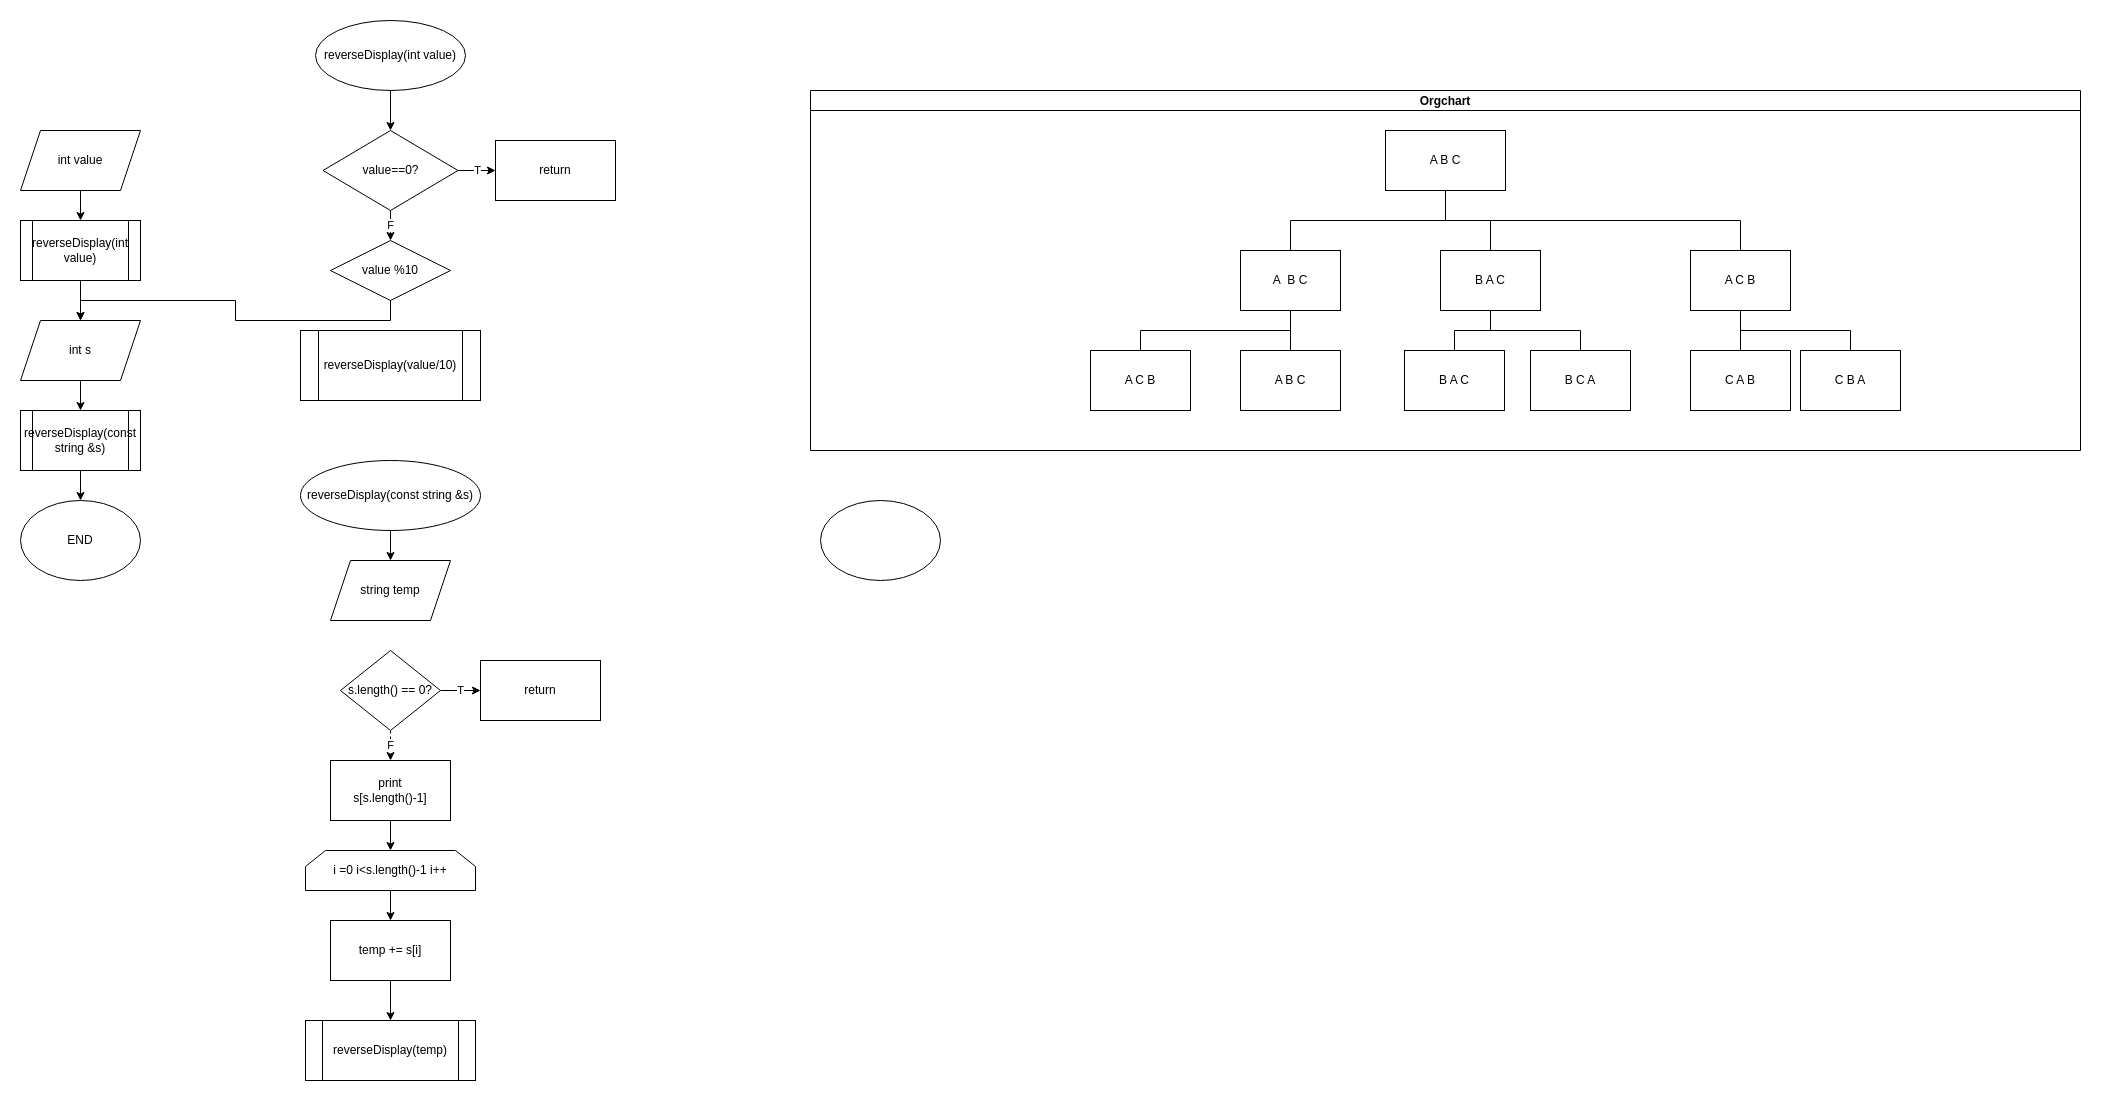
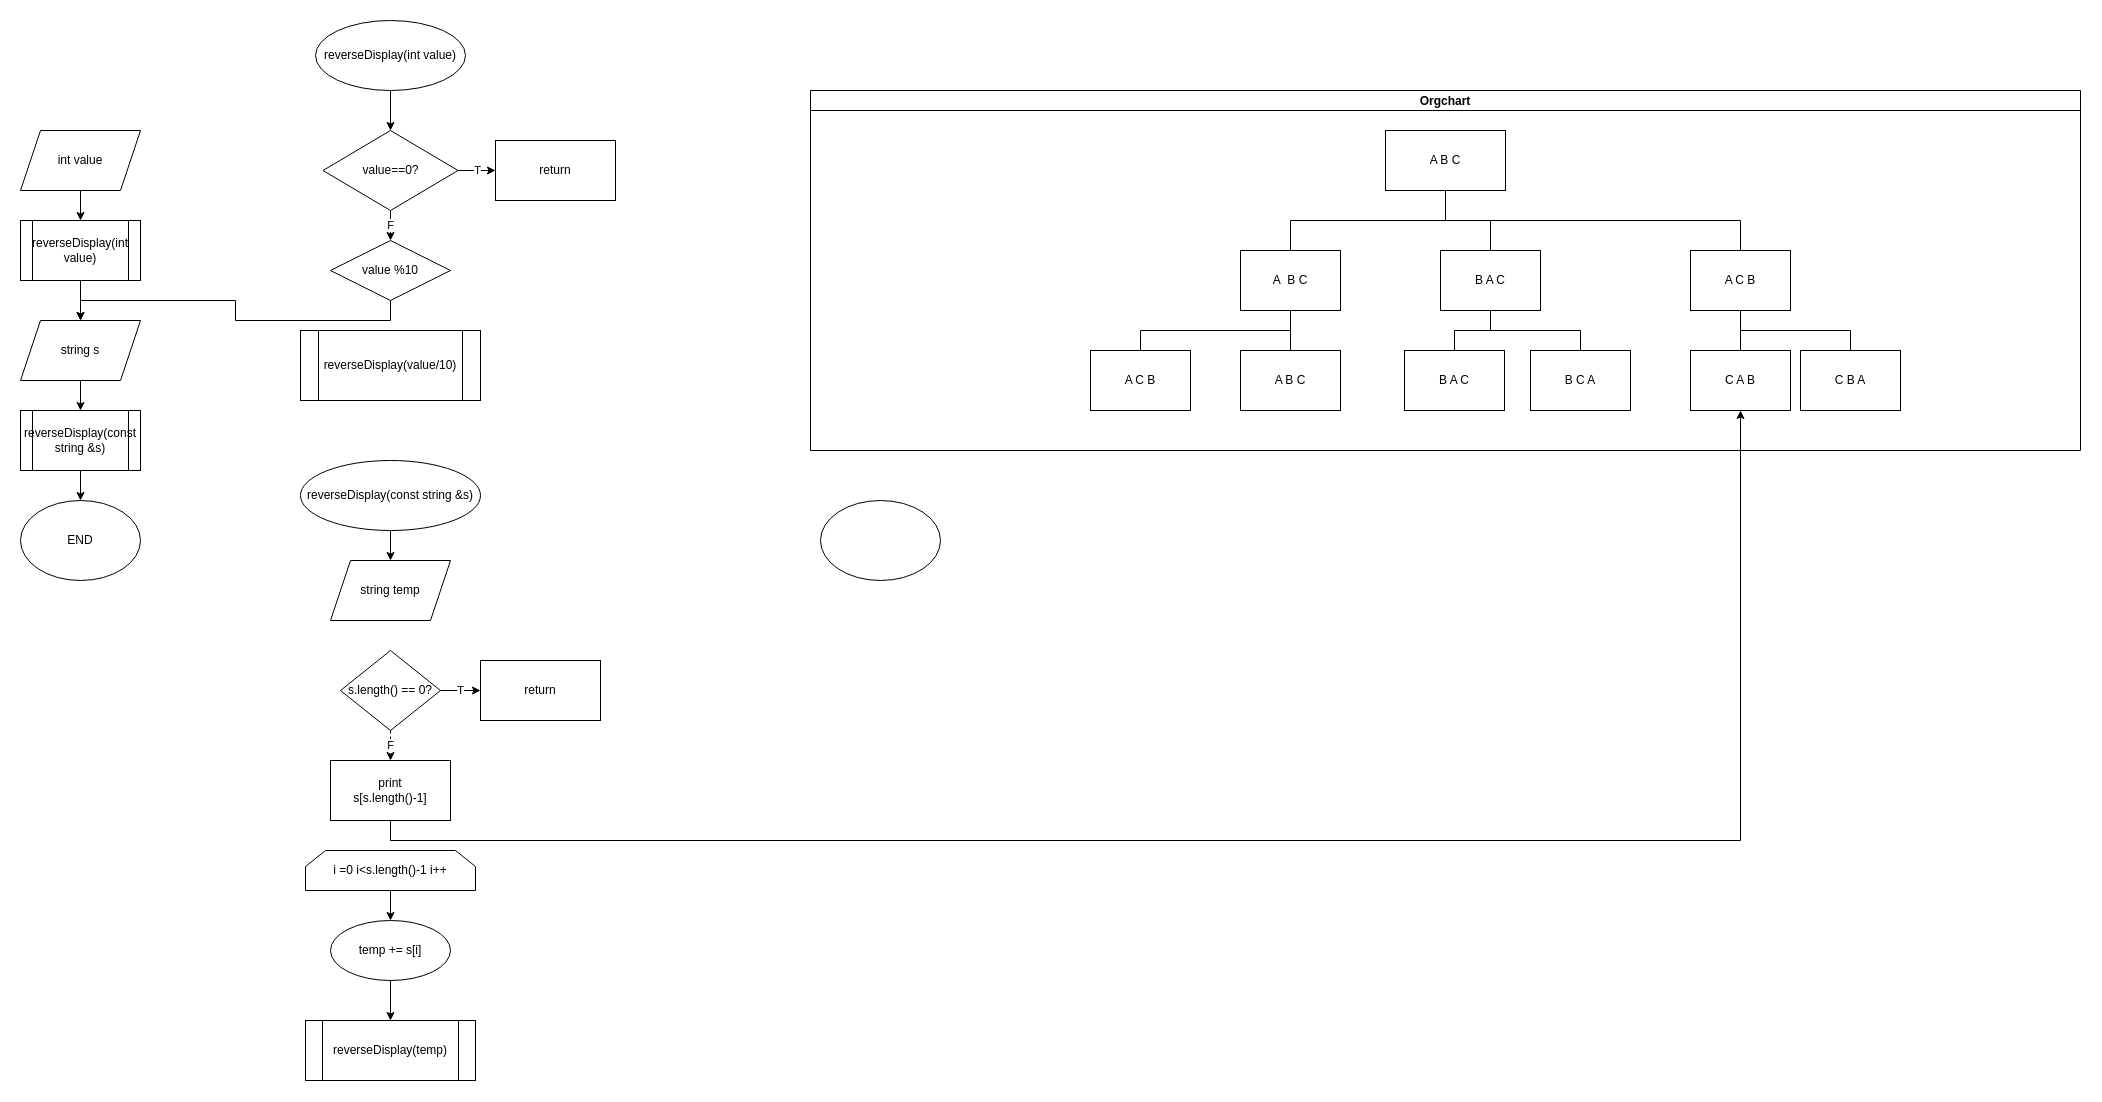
(81, 351) -> (81, 351)
(391, 841) -> (1276, 841)
(391, 951) -> (391, 951)
